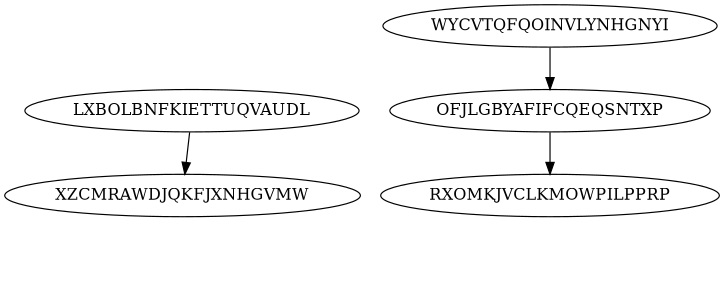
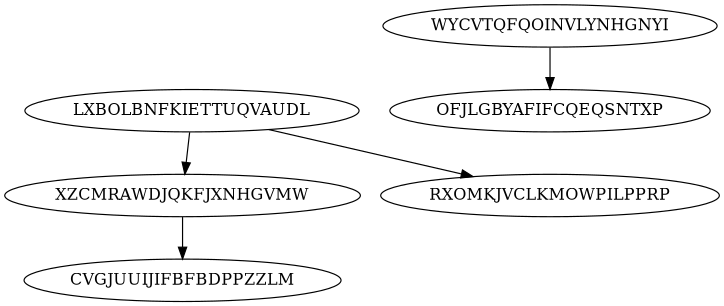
(550, 147) -> (365, 152)
none -> (183, 280)
